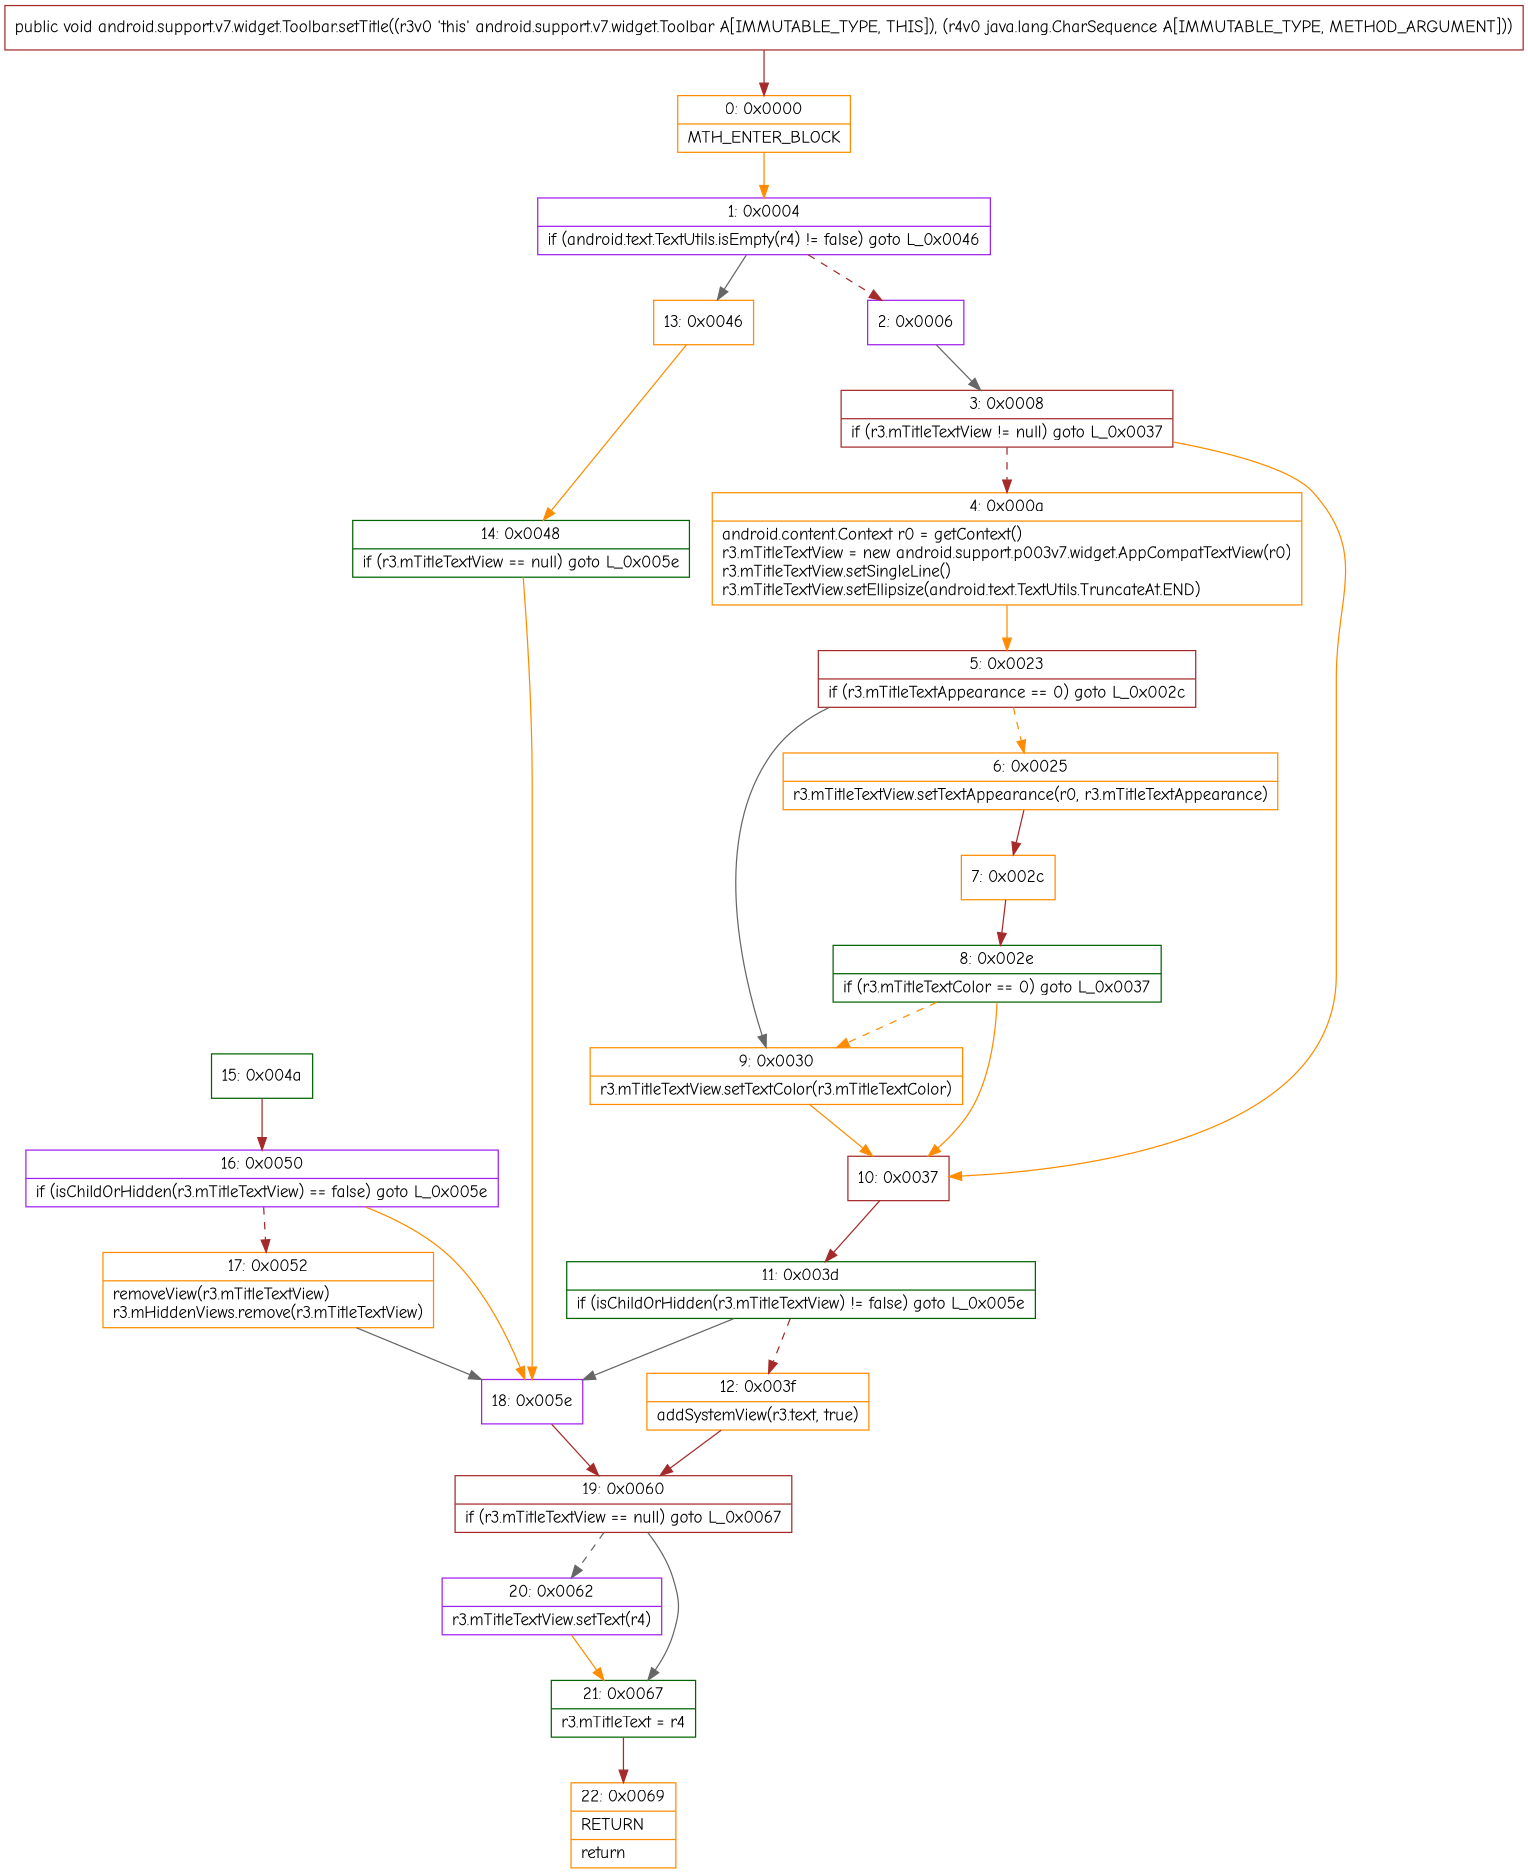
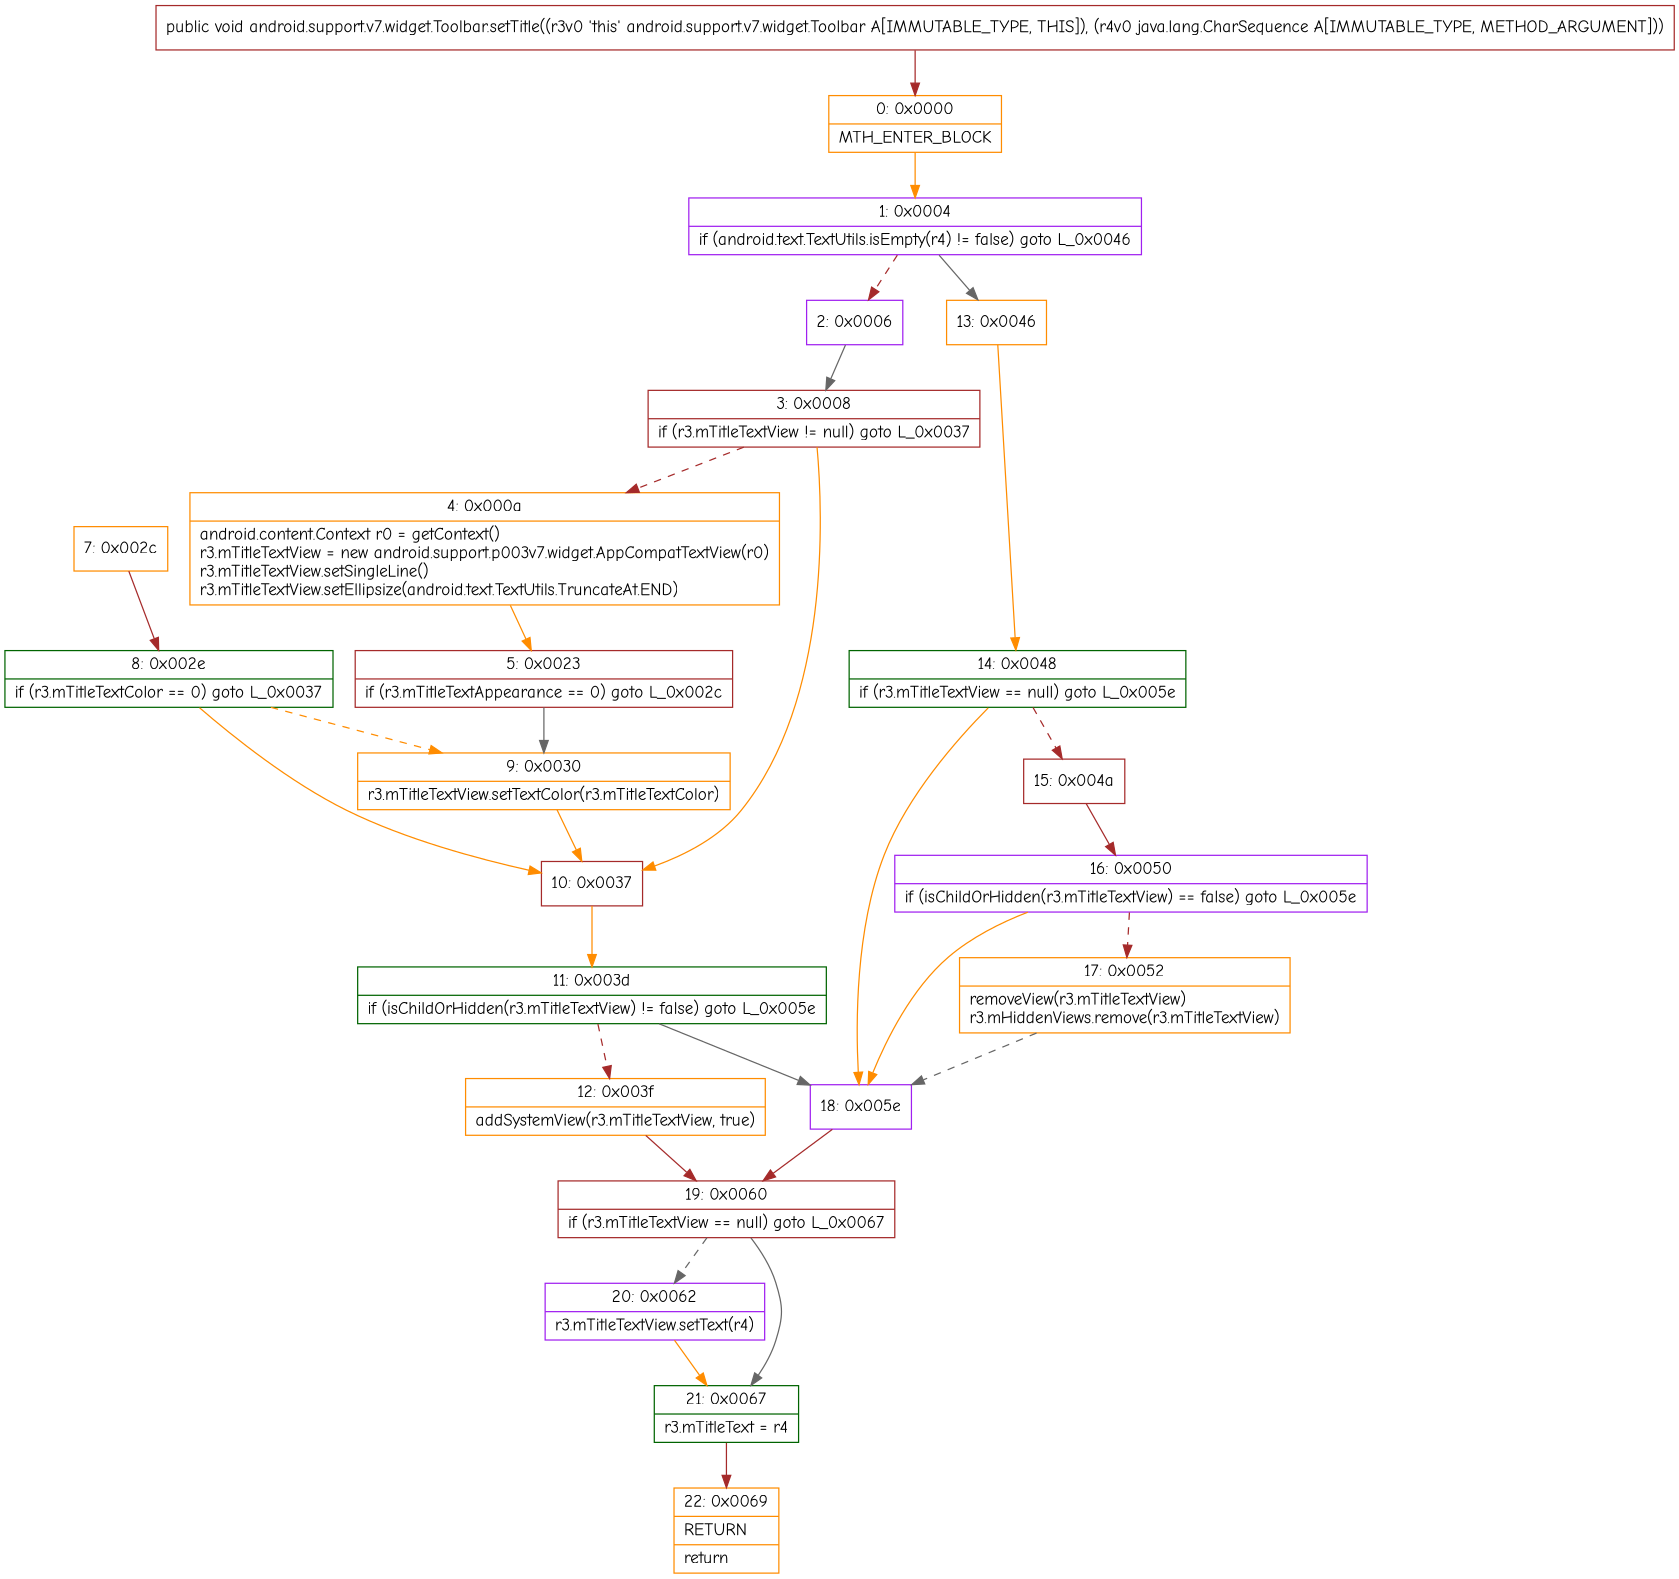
none -> (1044, 728)
(1030, 781) -> none
(262, 1076) -> (1074, 781)
(857, 1227) -> (592, 930)
(413, 1351) -> (980, 1056)
(758, 1415) -> (615, 1120)
